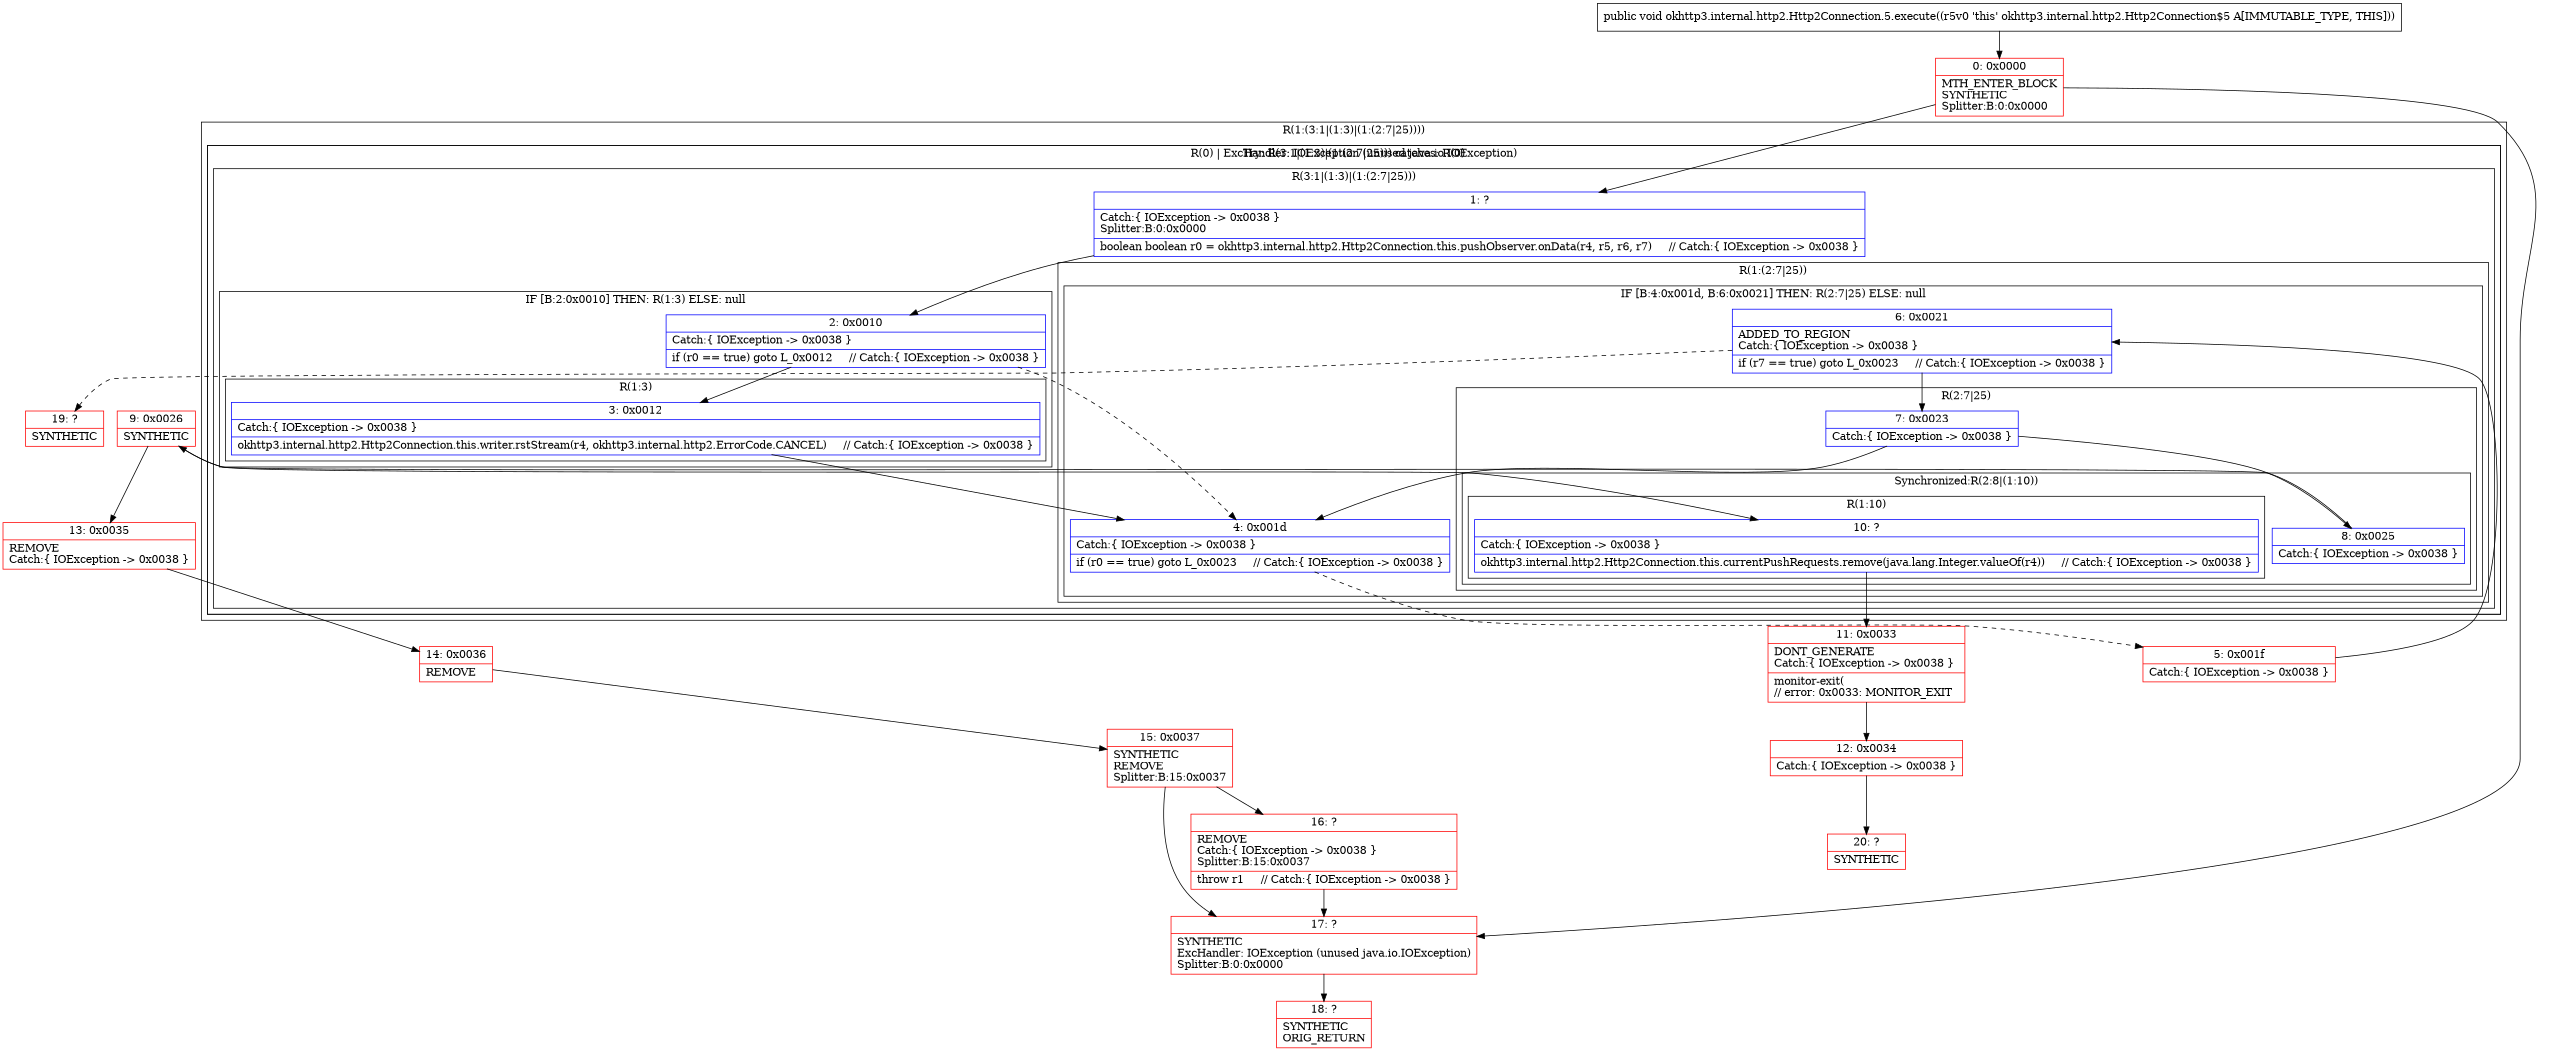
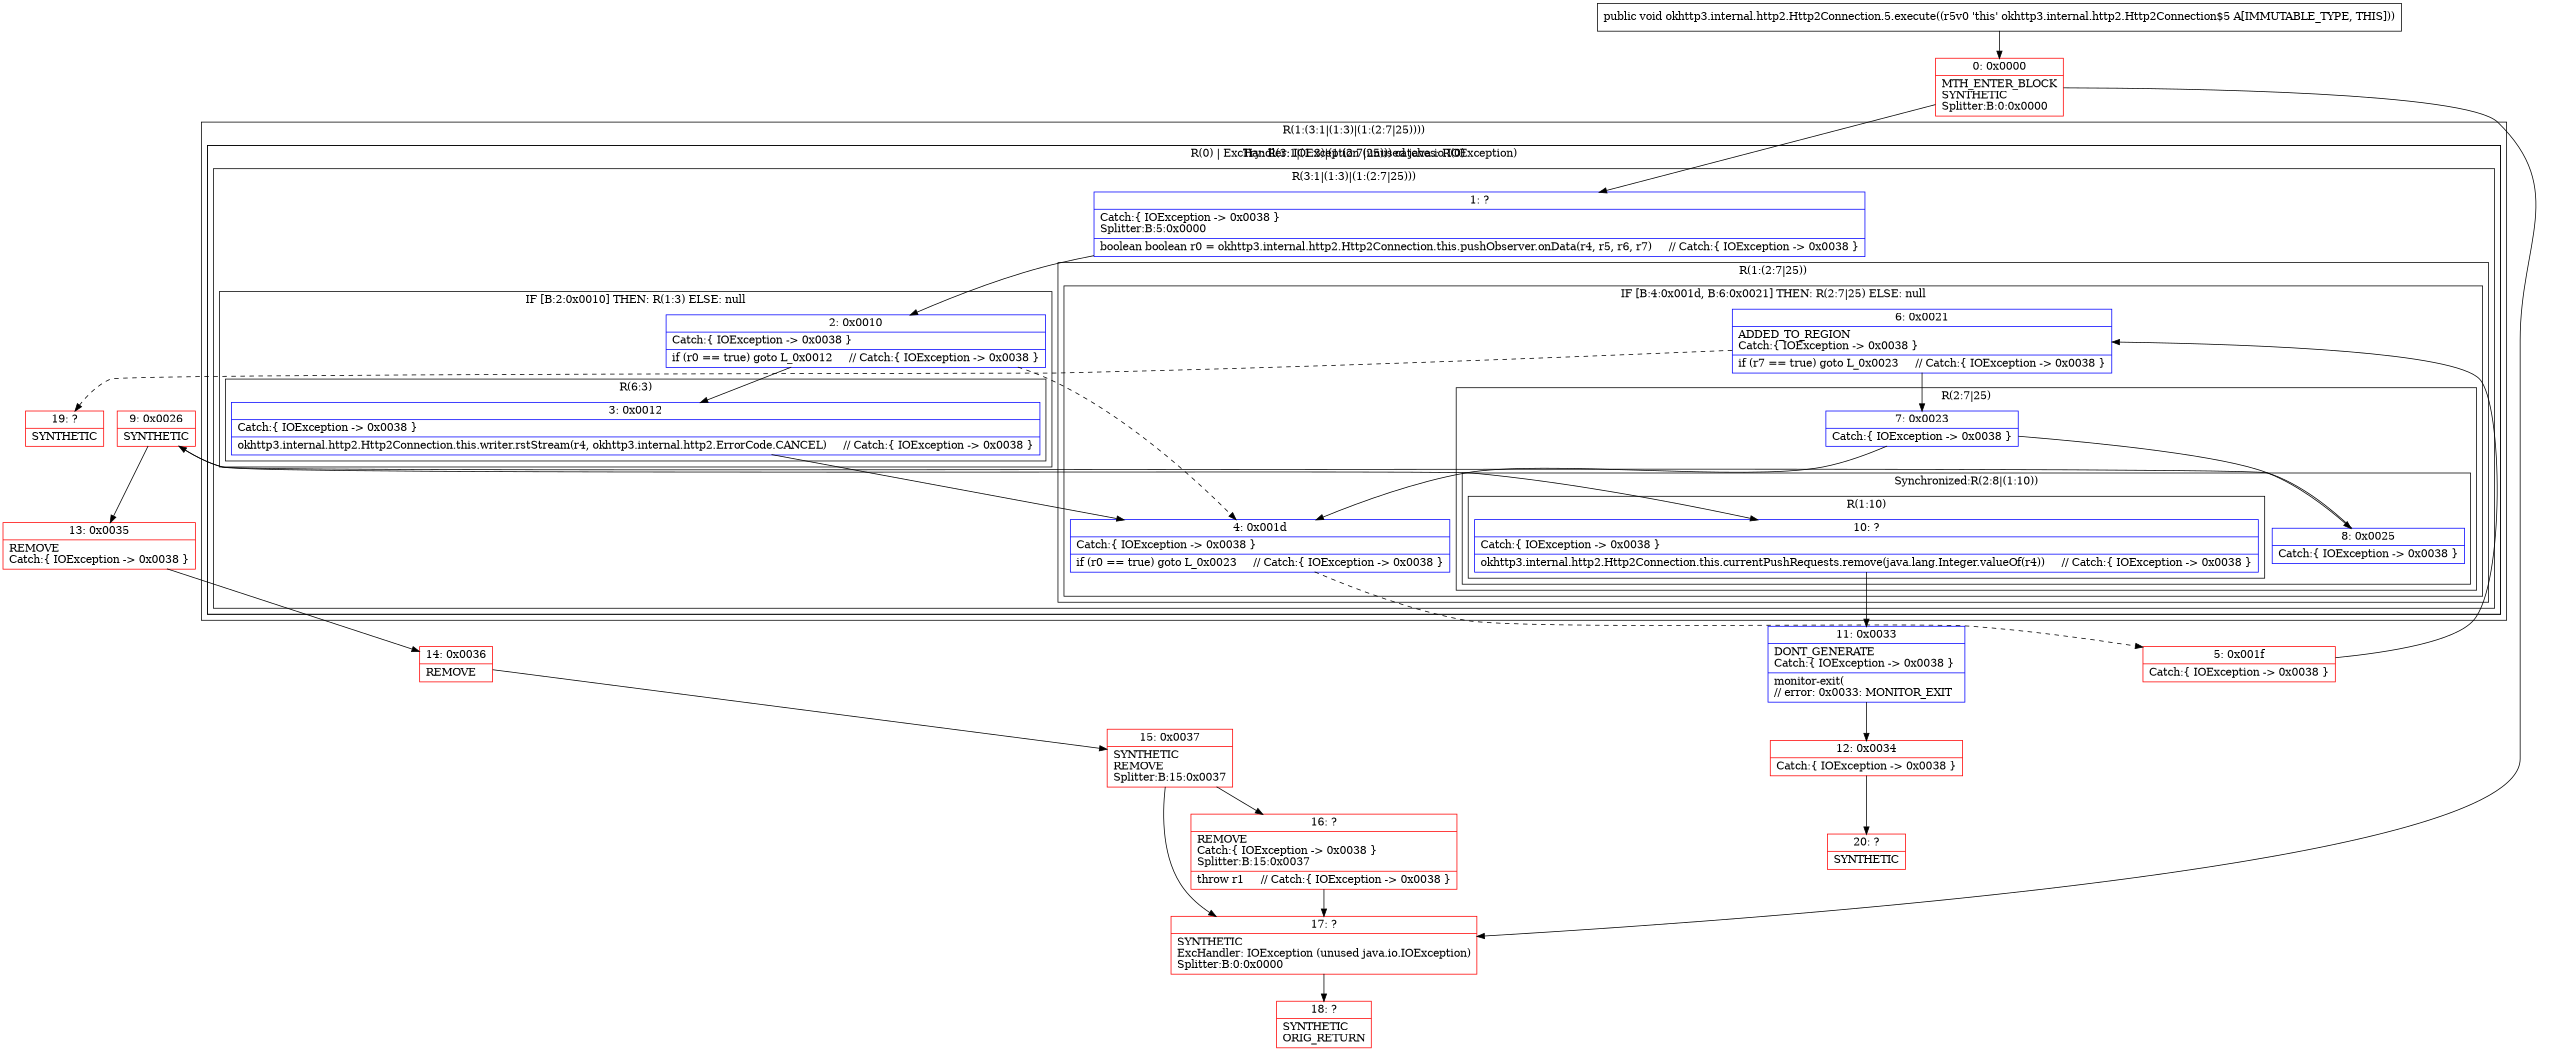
(1153, 229) -> (1153, 229)
(636, 388) -> (636, 388)
(1866, 664) -> (1866, 664)
